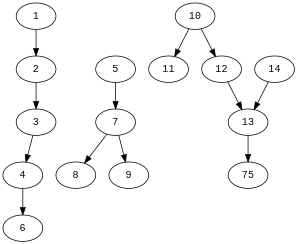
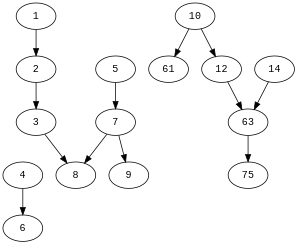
(169, 69) -> (169, 69)
(248, 122) -> (248, 122)
(30, 145) -> (54, 146)
